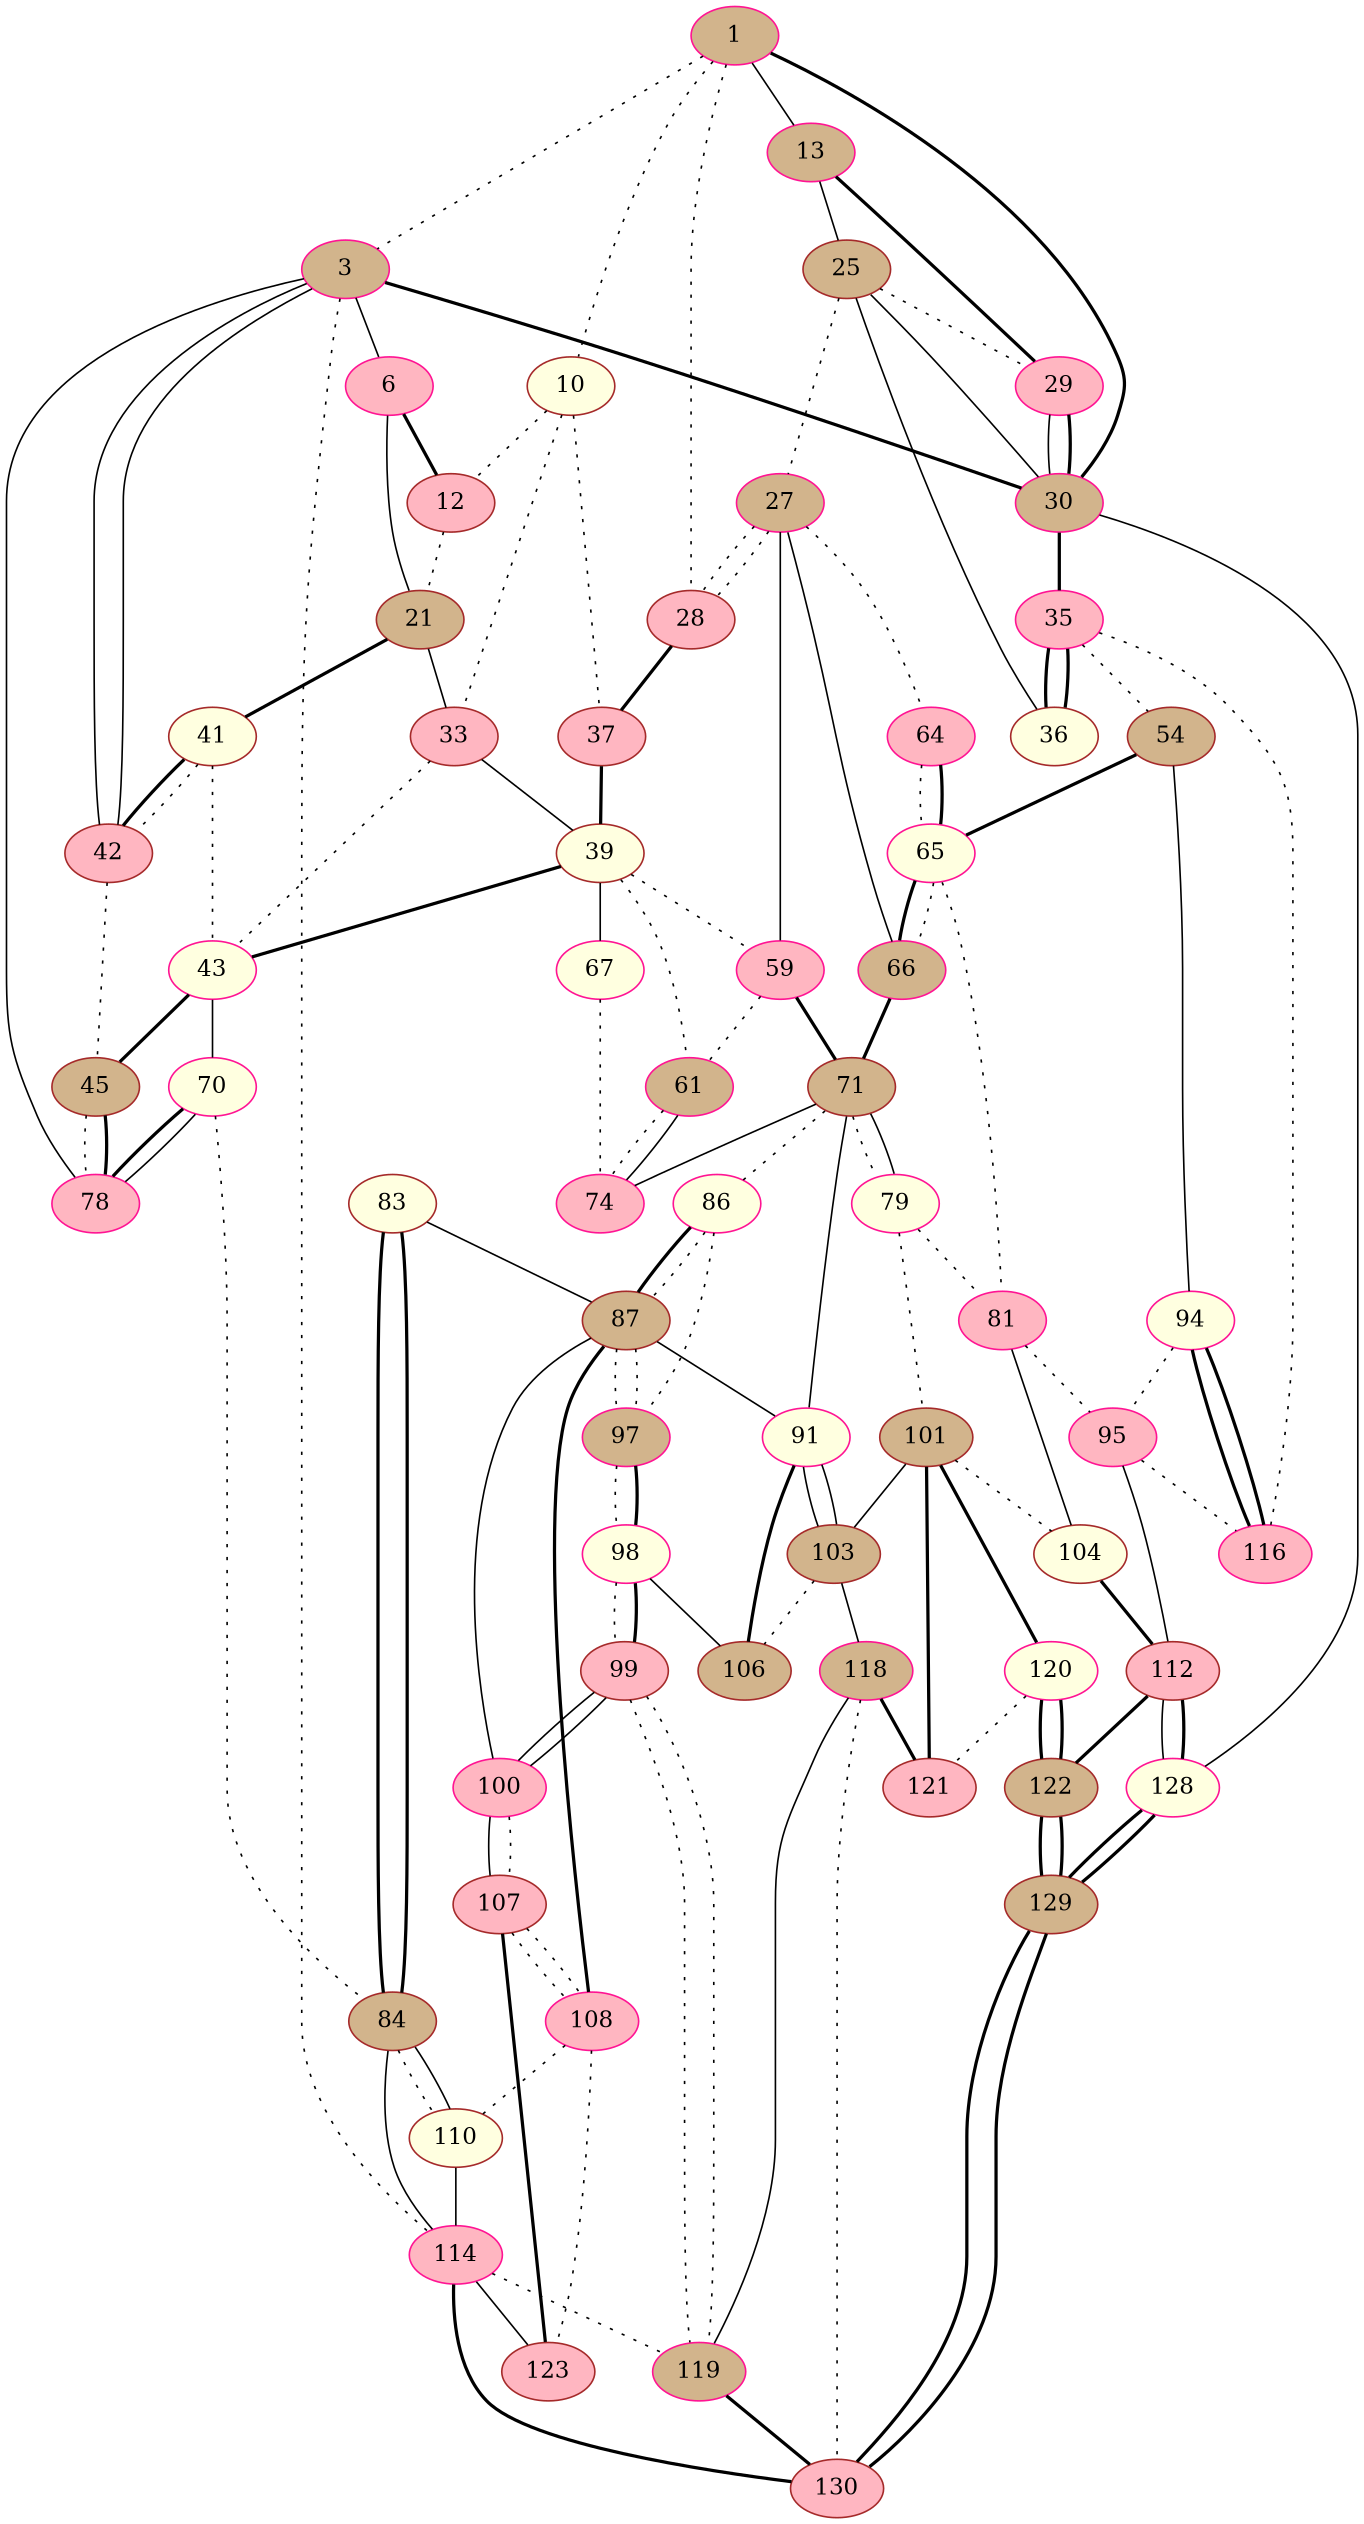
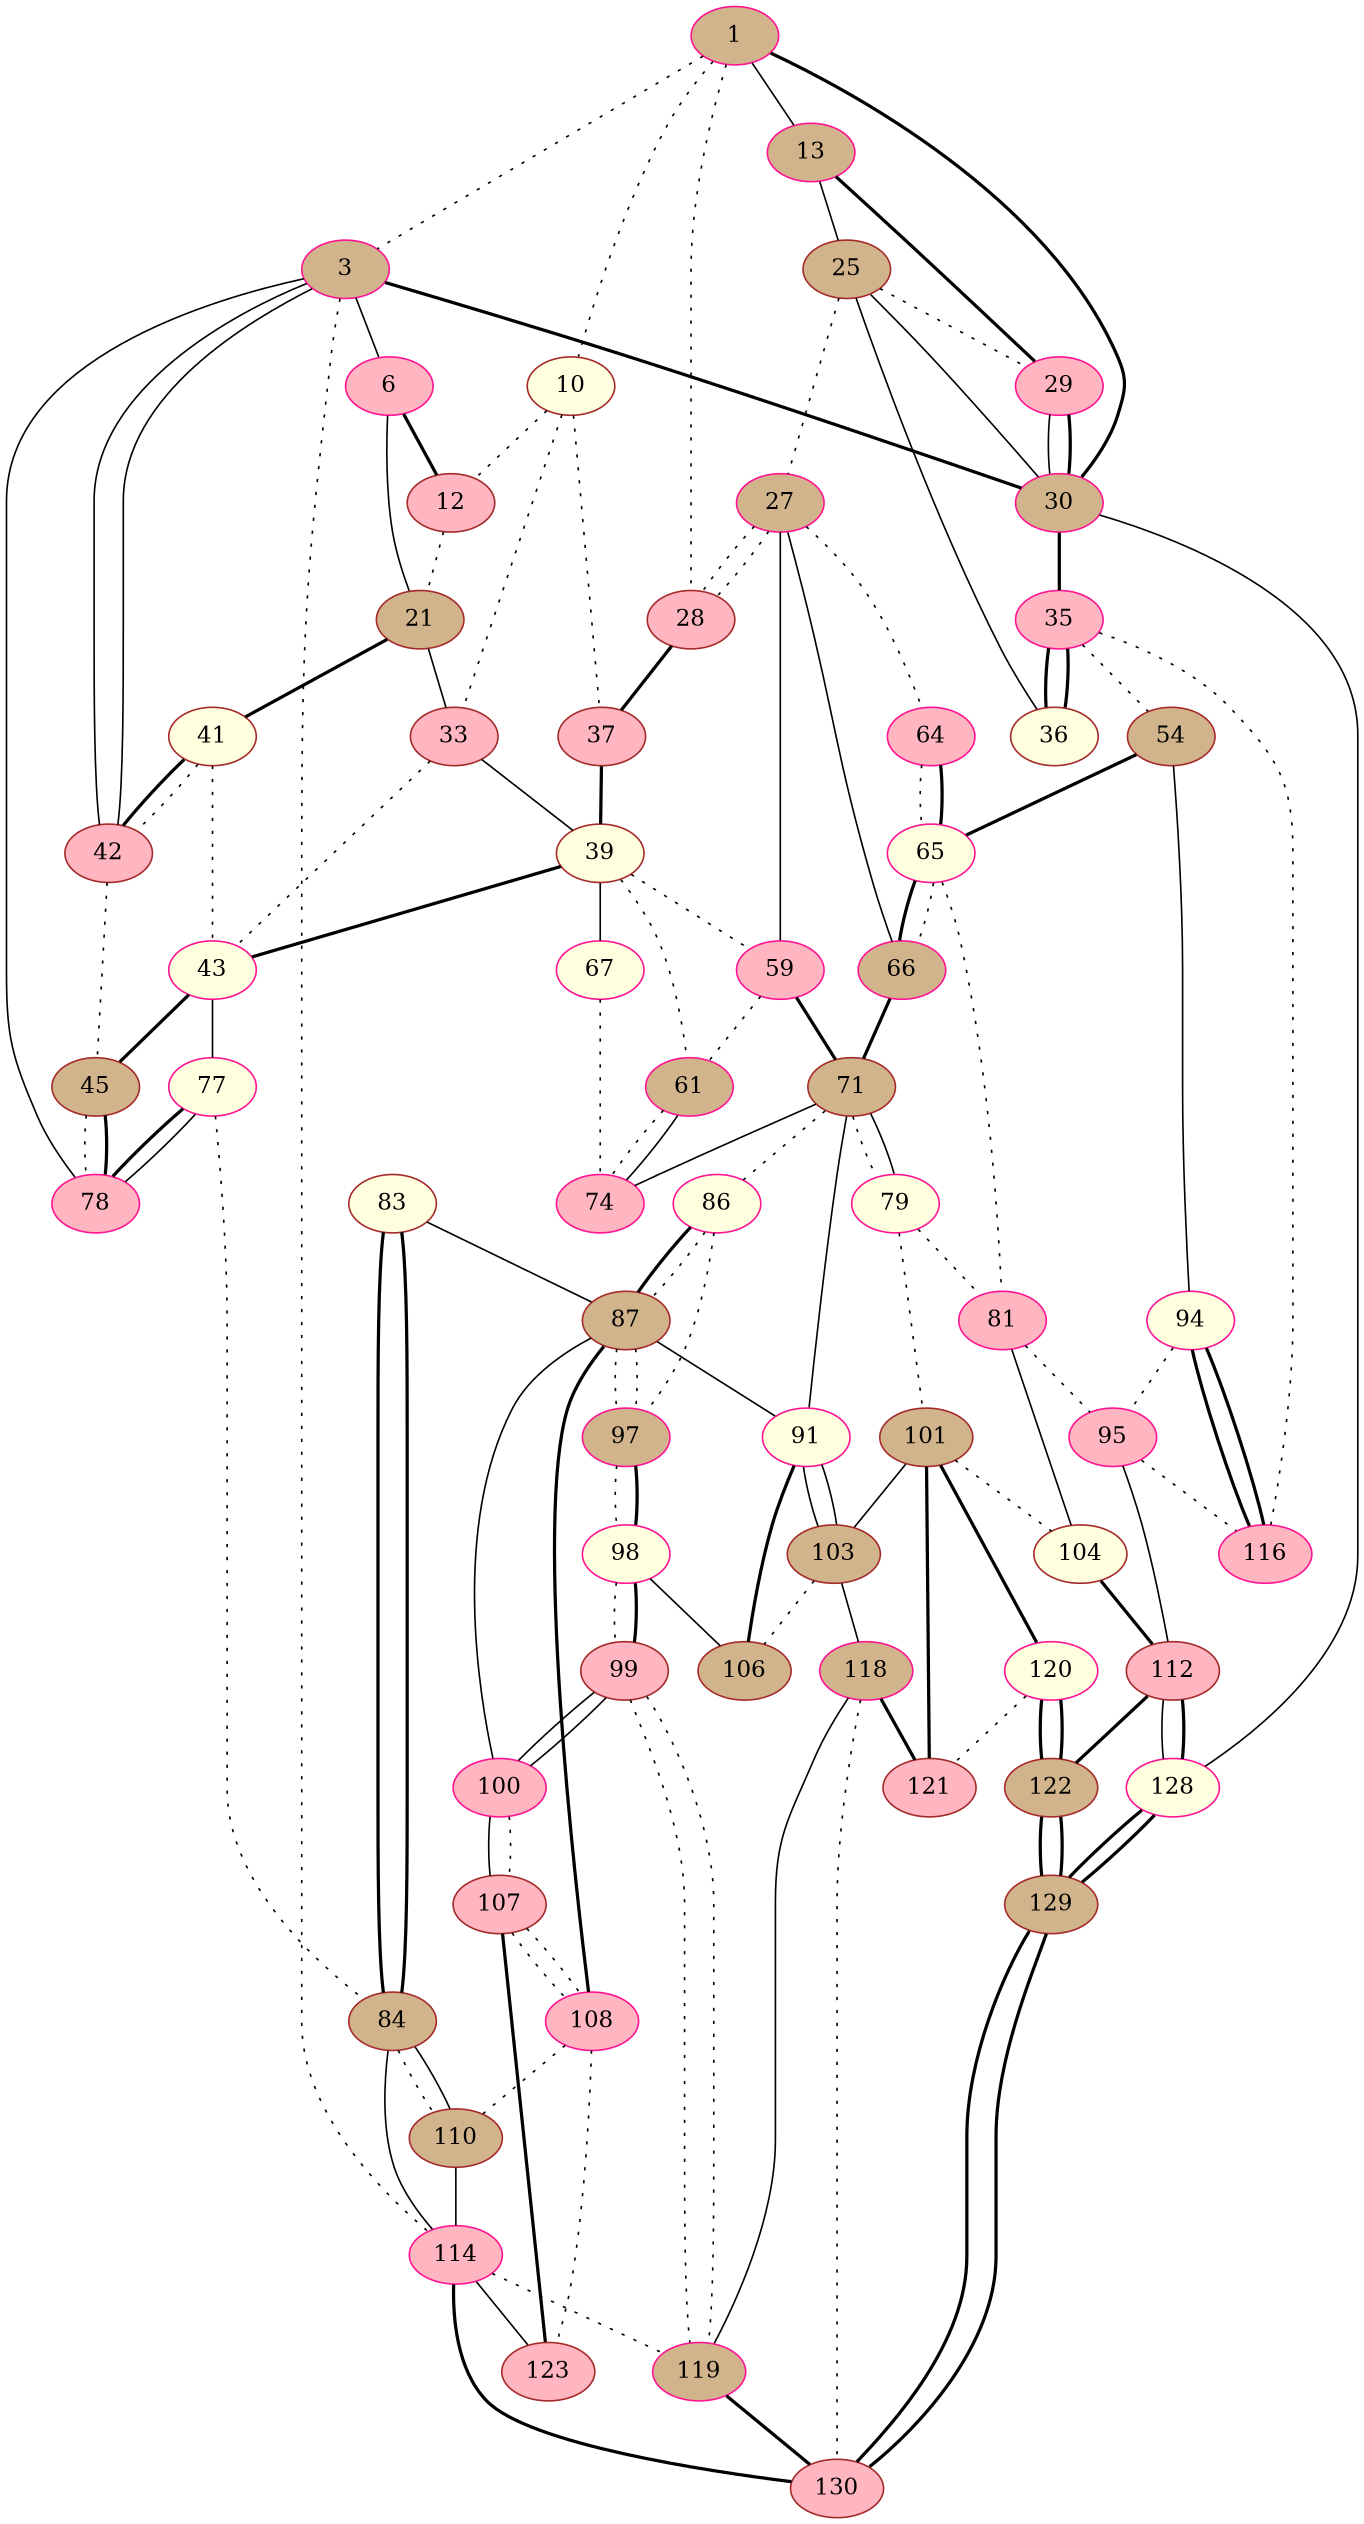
(213, 1087) -> (213, 1087)
(456, 2138) -> (456, 2138)
